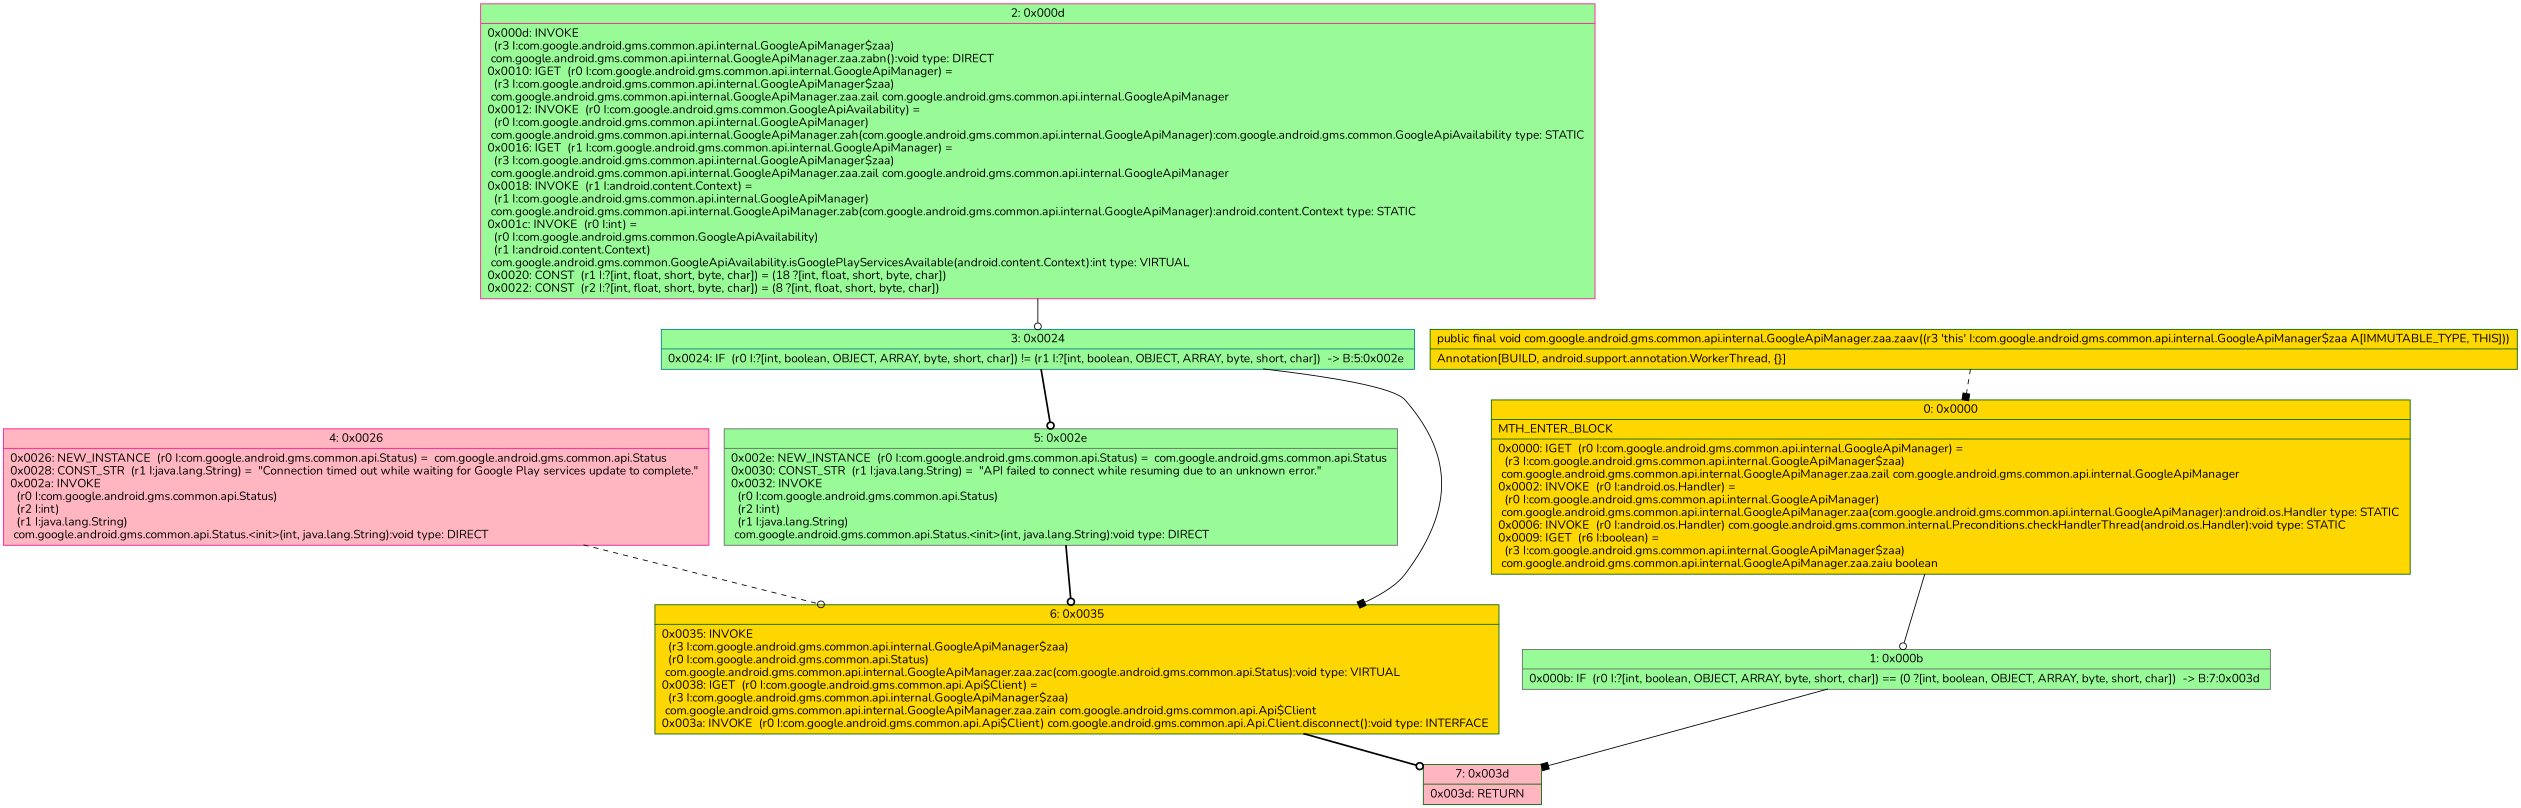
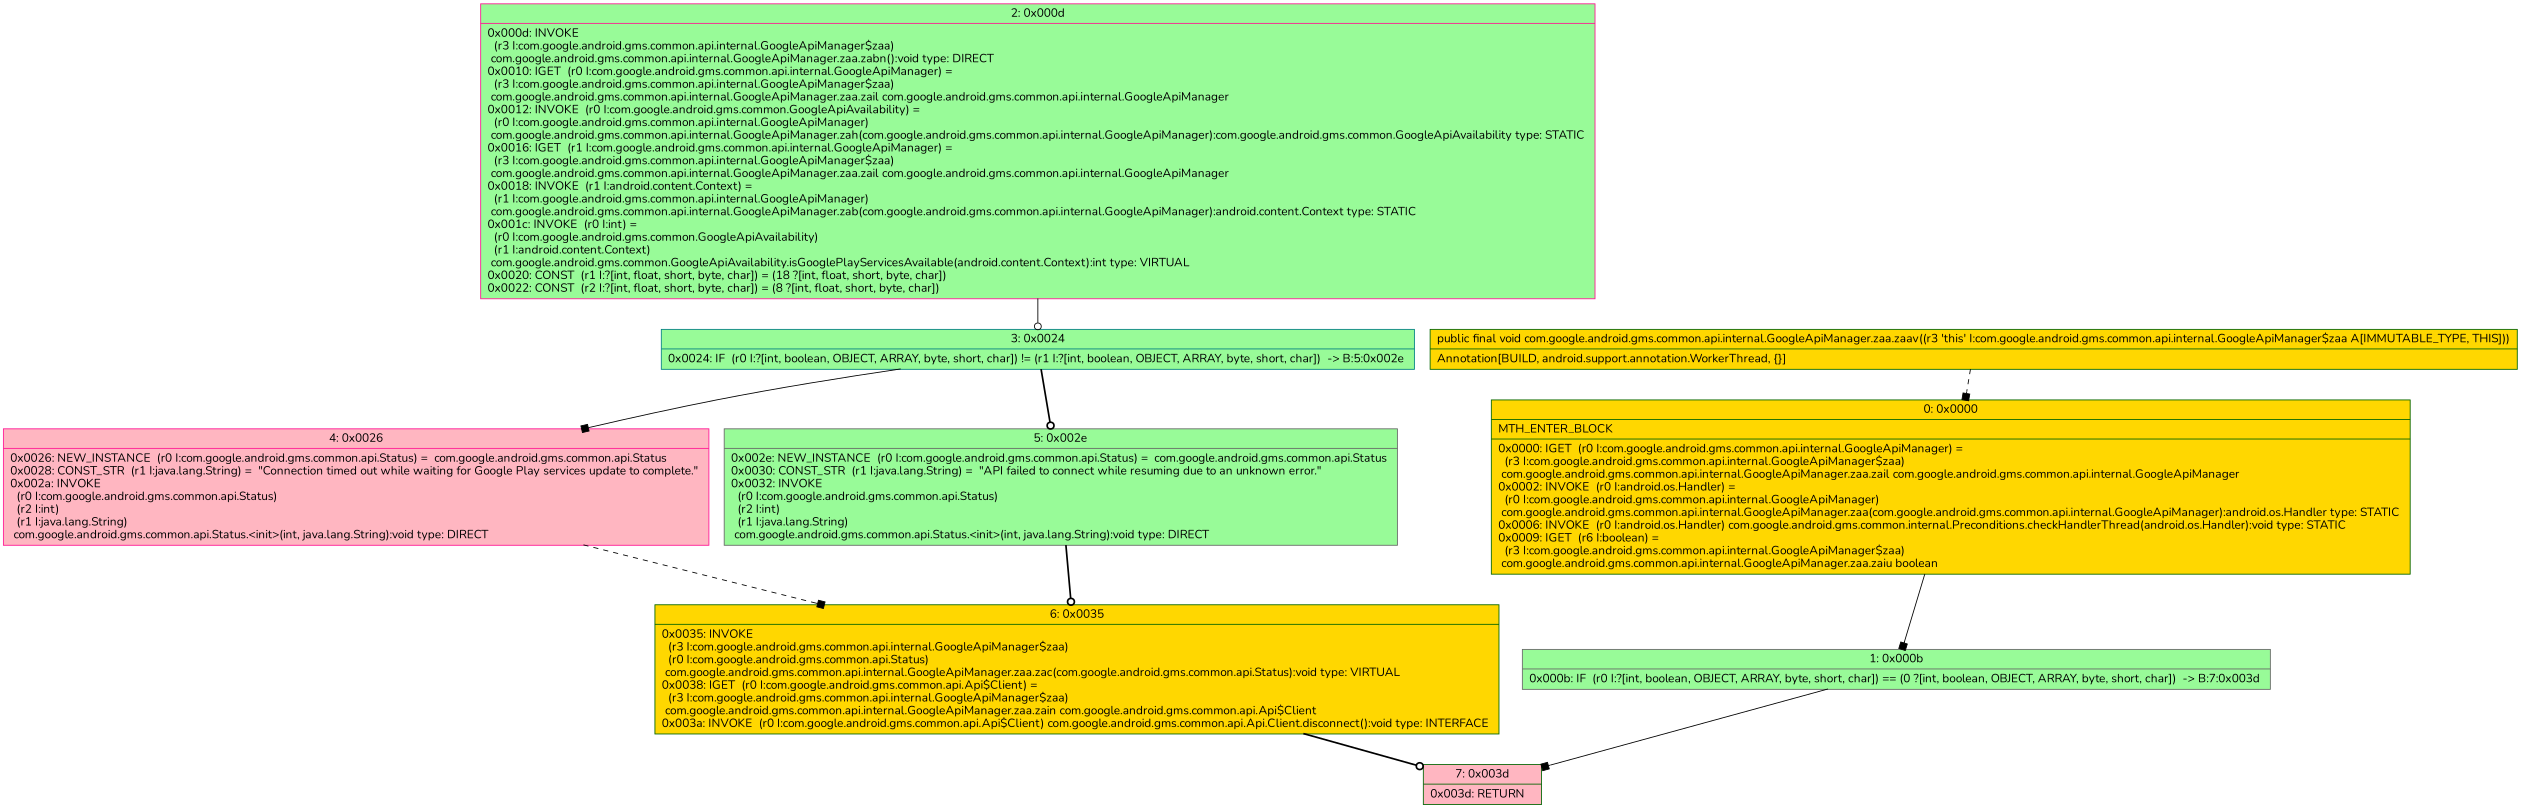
(1431, 439) -> (745, 395)
(700, 574) -> (700, 574)
(1914, 608) -> (1914, 608)
